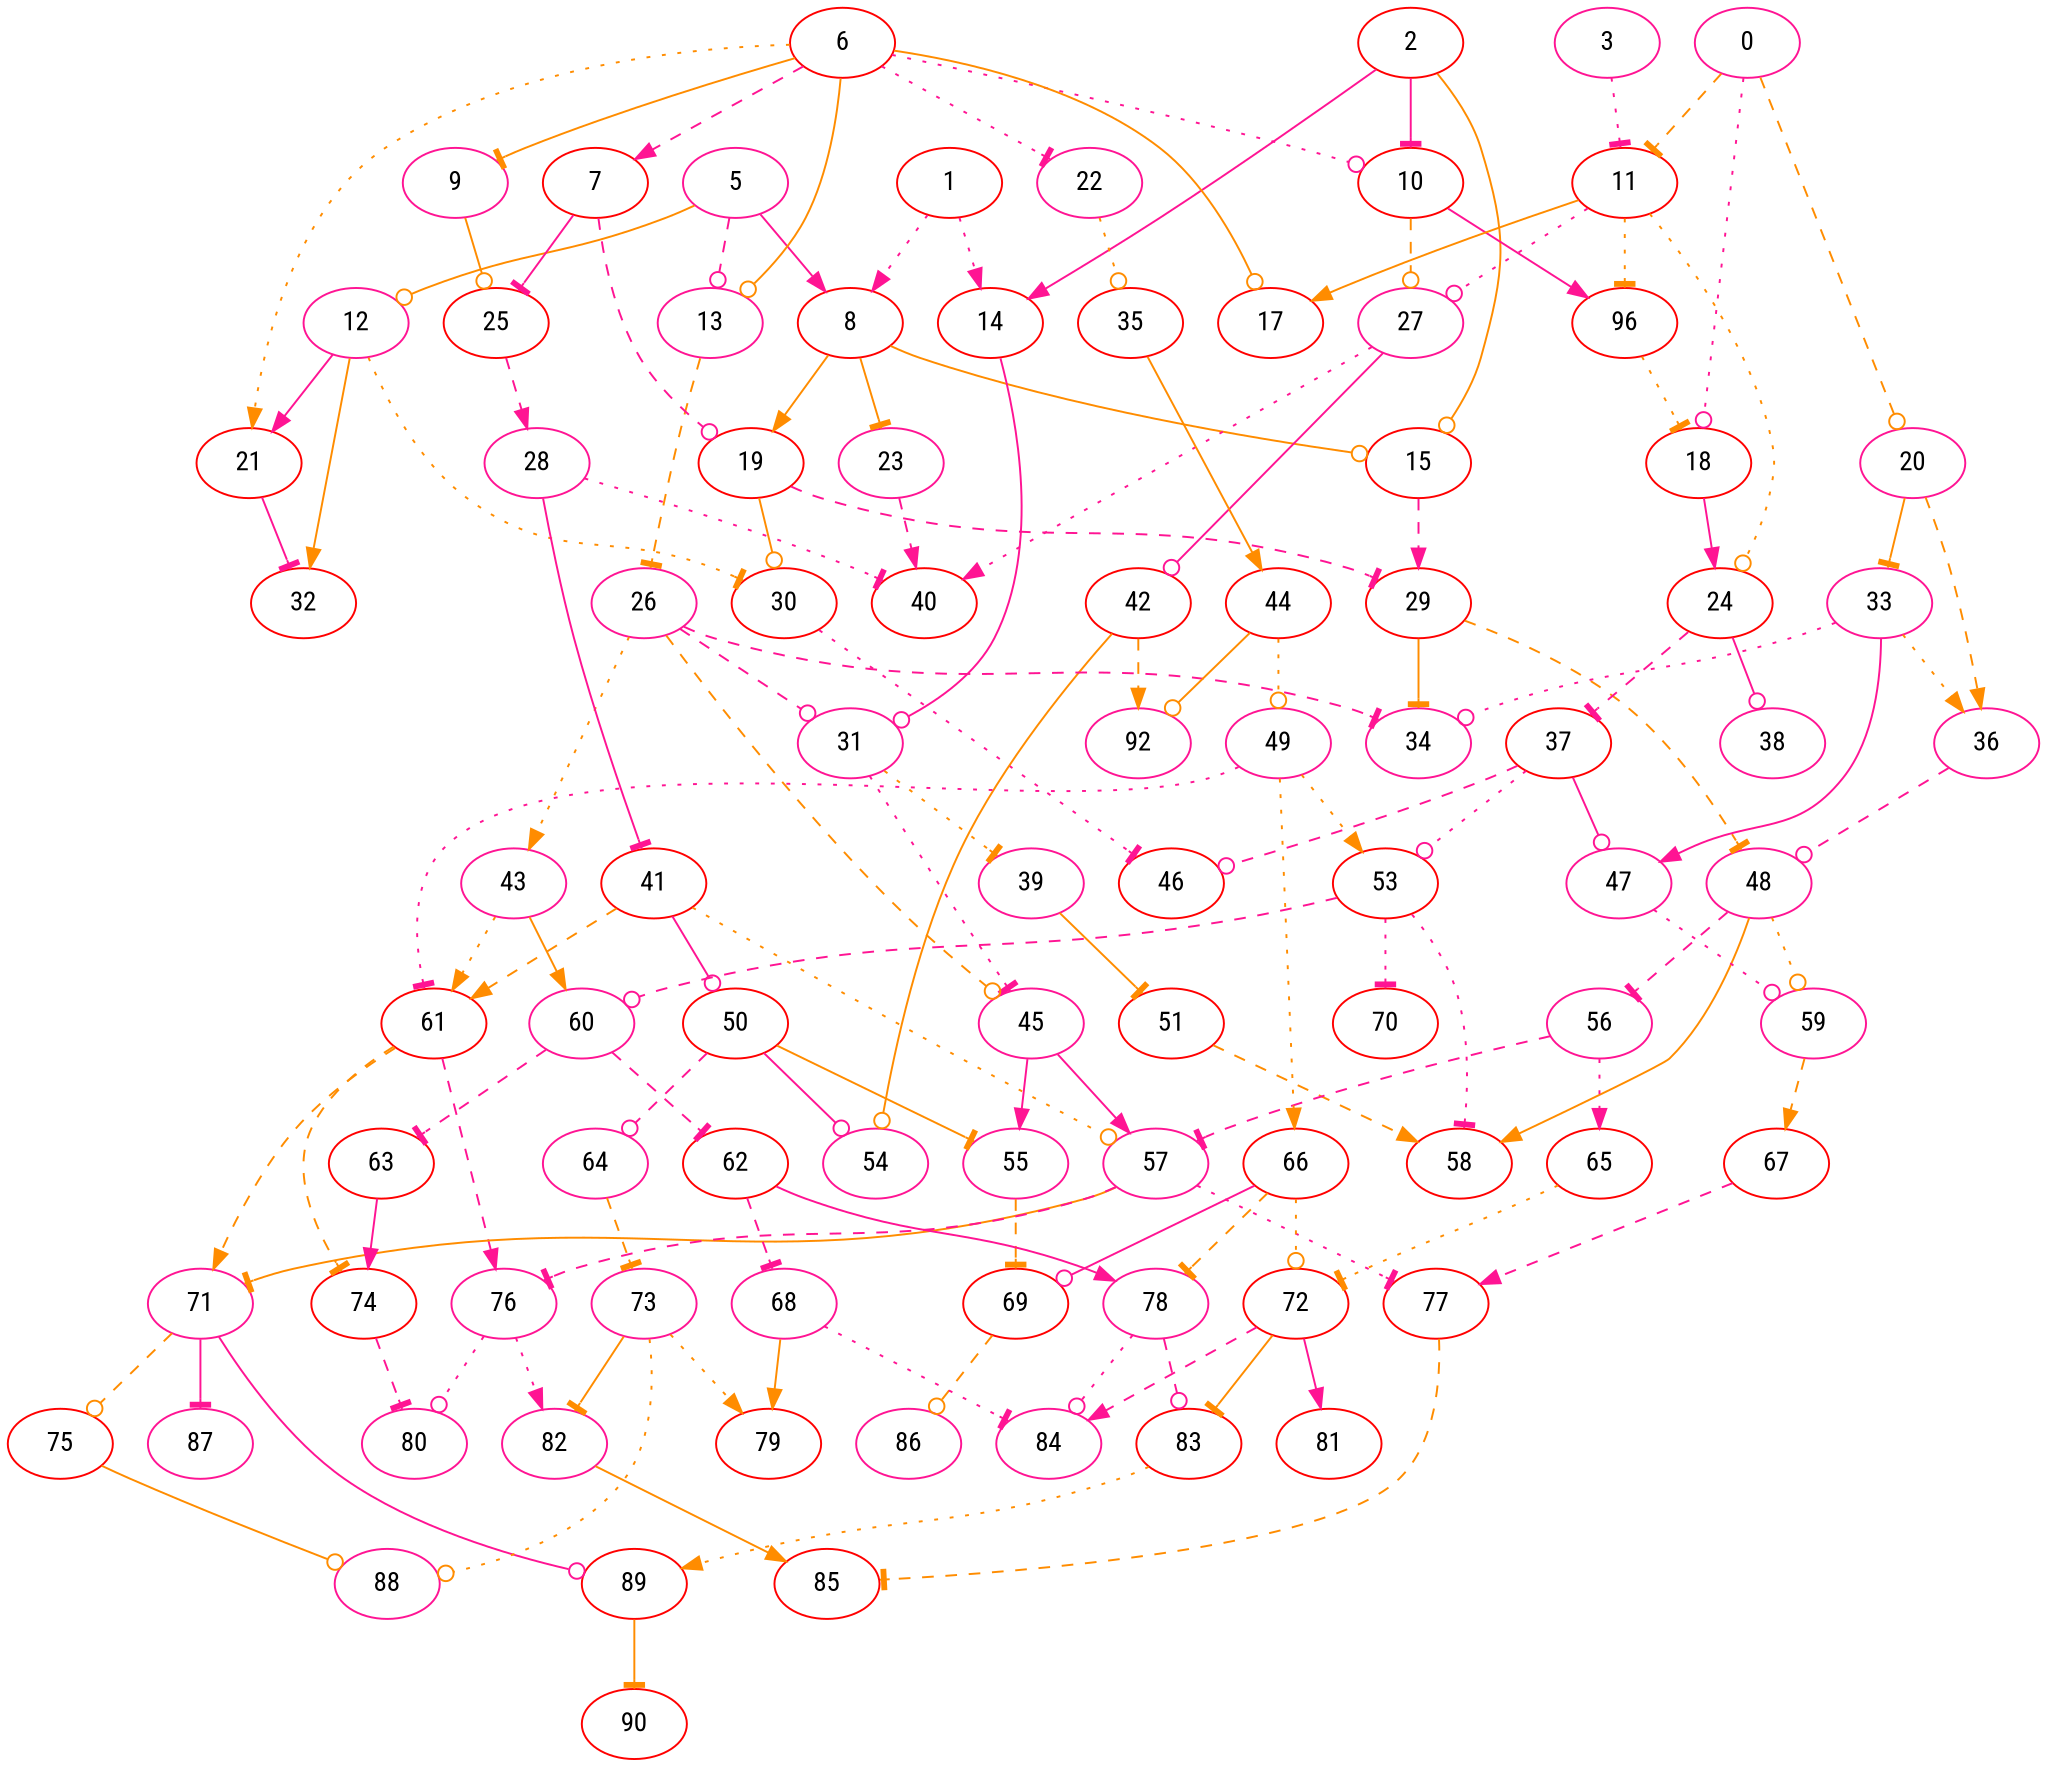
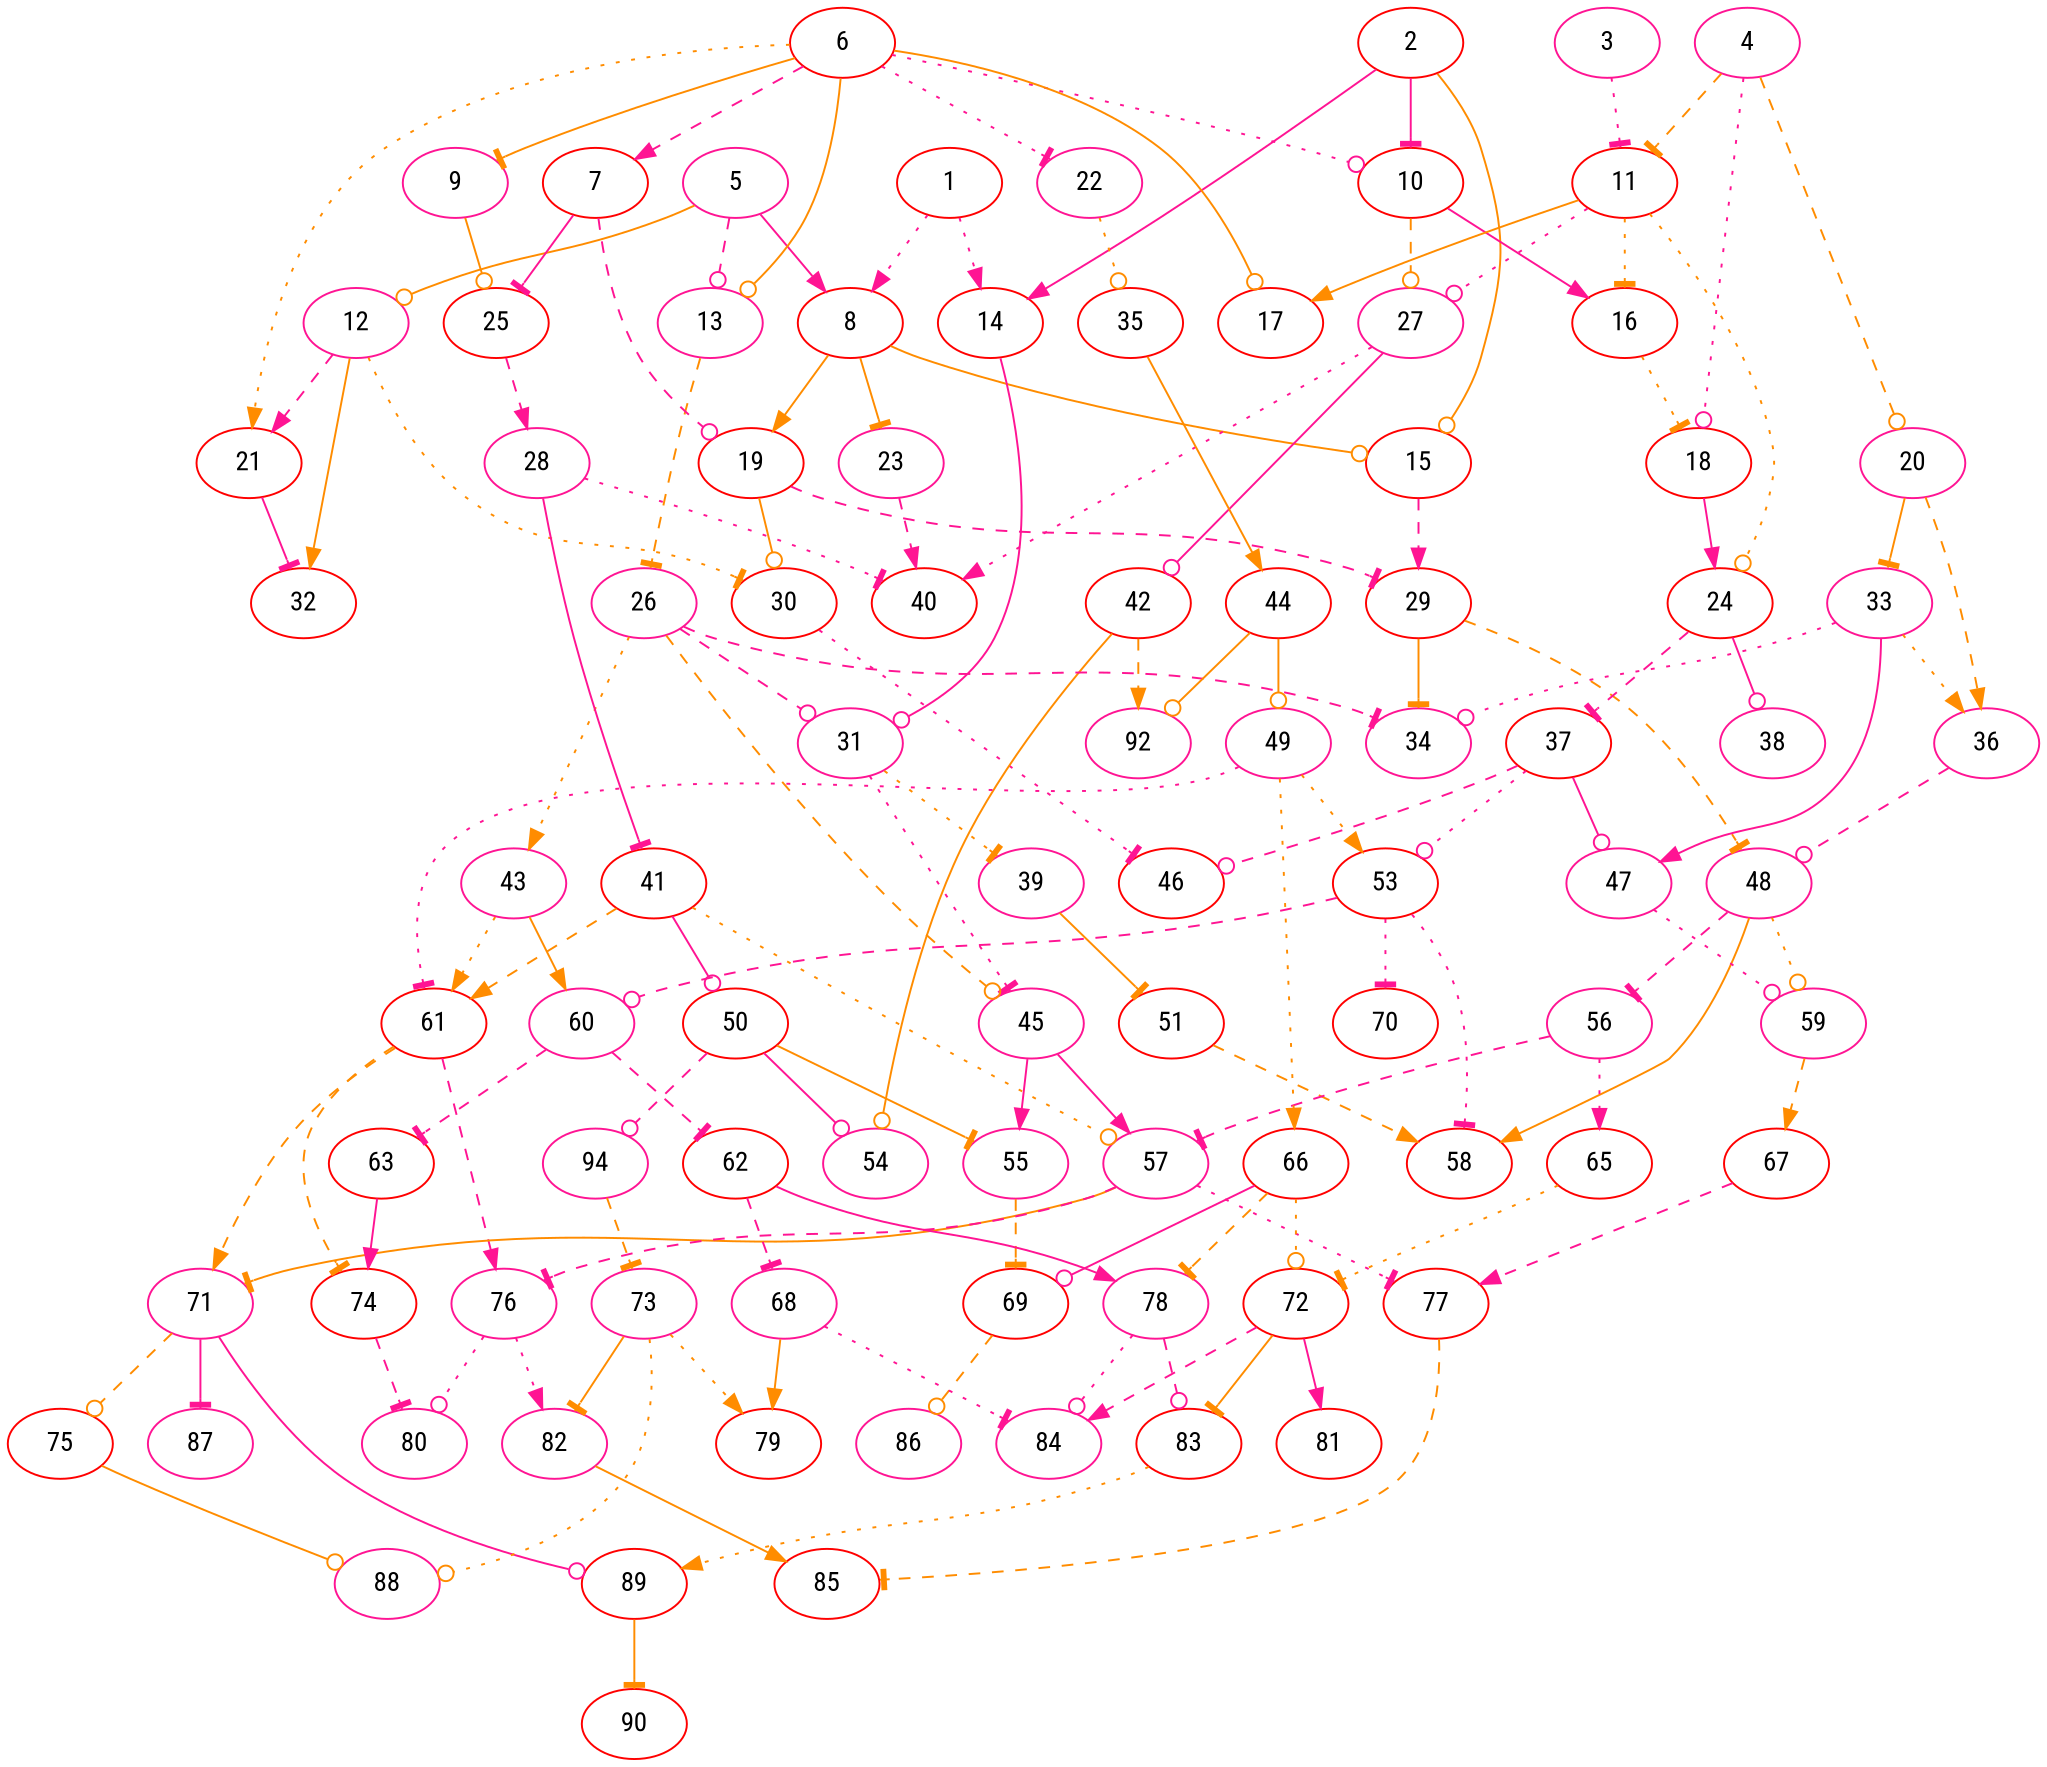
(1747, 43) -> (1747, 43)
(1625, 323) -> (1625, 323)
(309, 385) -> (309, 385)
(1278, 666) -> (1278, 666)
(595, 1164) -> (595, 1164)
